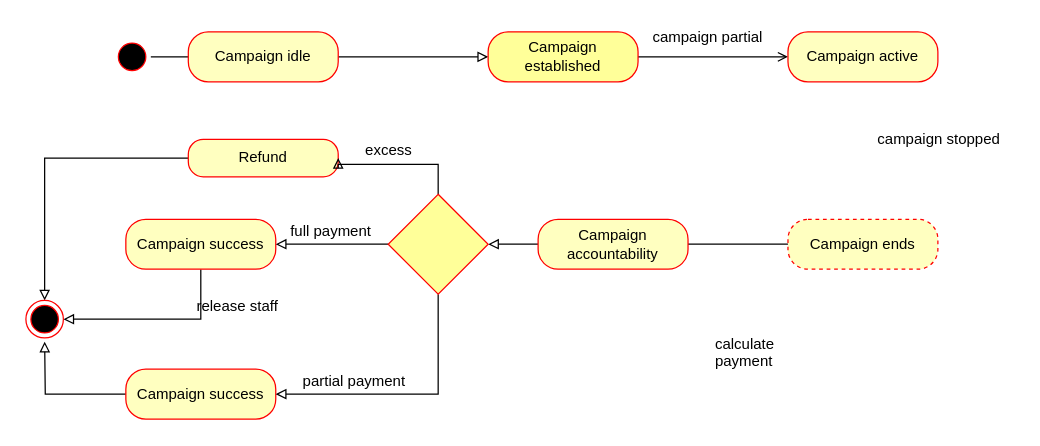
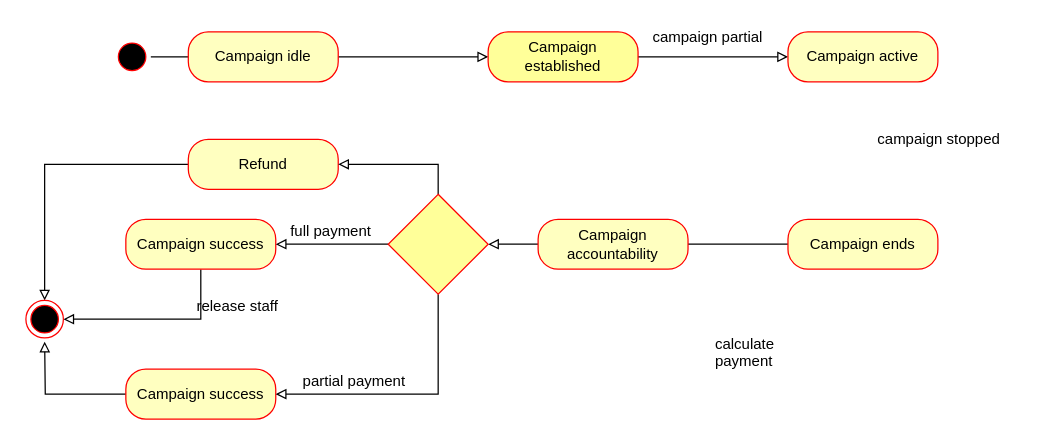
(780, 57) -> (776, 57)
(394, 151) -> none
(263, 158) -> (263, 164)
(863, 244) -> (863, 244)
